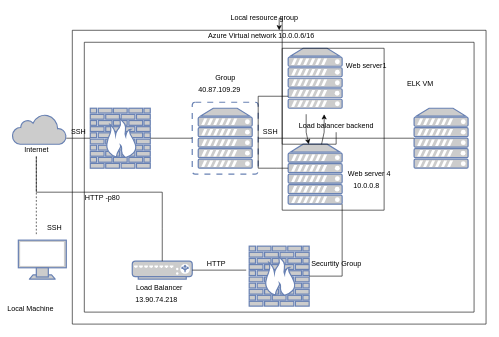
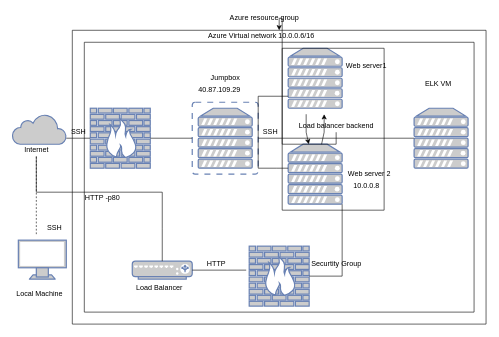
(265, 18) -> (265, 18)
(226, 78) -> (226, 78)
(420, 84) -> (438, 84)
(370, 174) -> (370, 174)
(156, 300) -> none
(30, 309) -> (39, 294)
